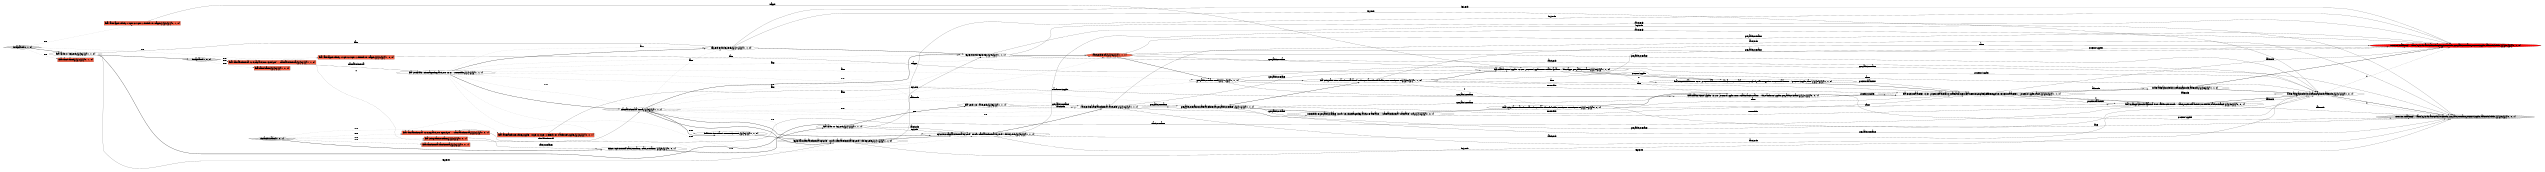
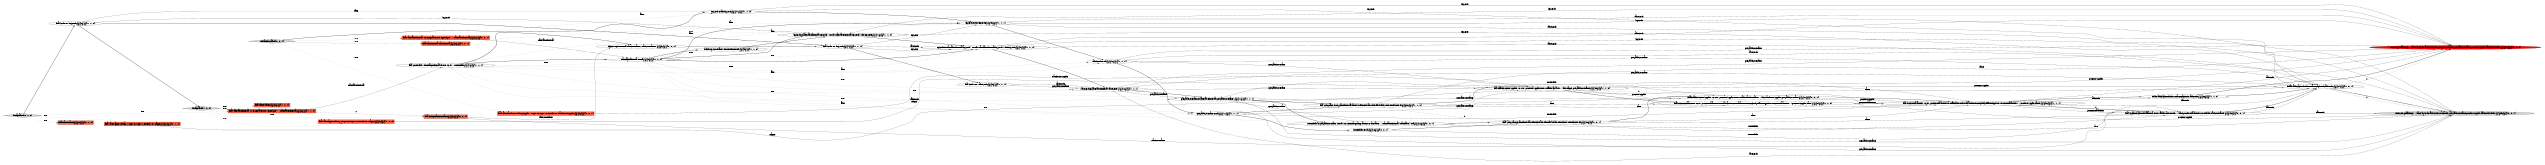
(1109, 55) -> (1109, 62)
none -> (1371, 130)
(359, 139) -> (314, 117)
